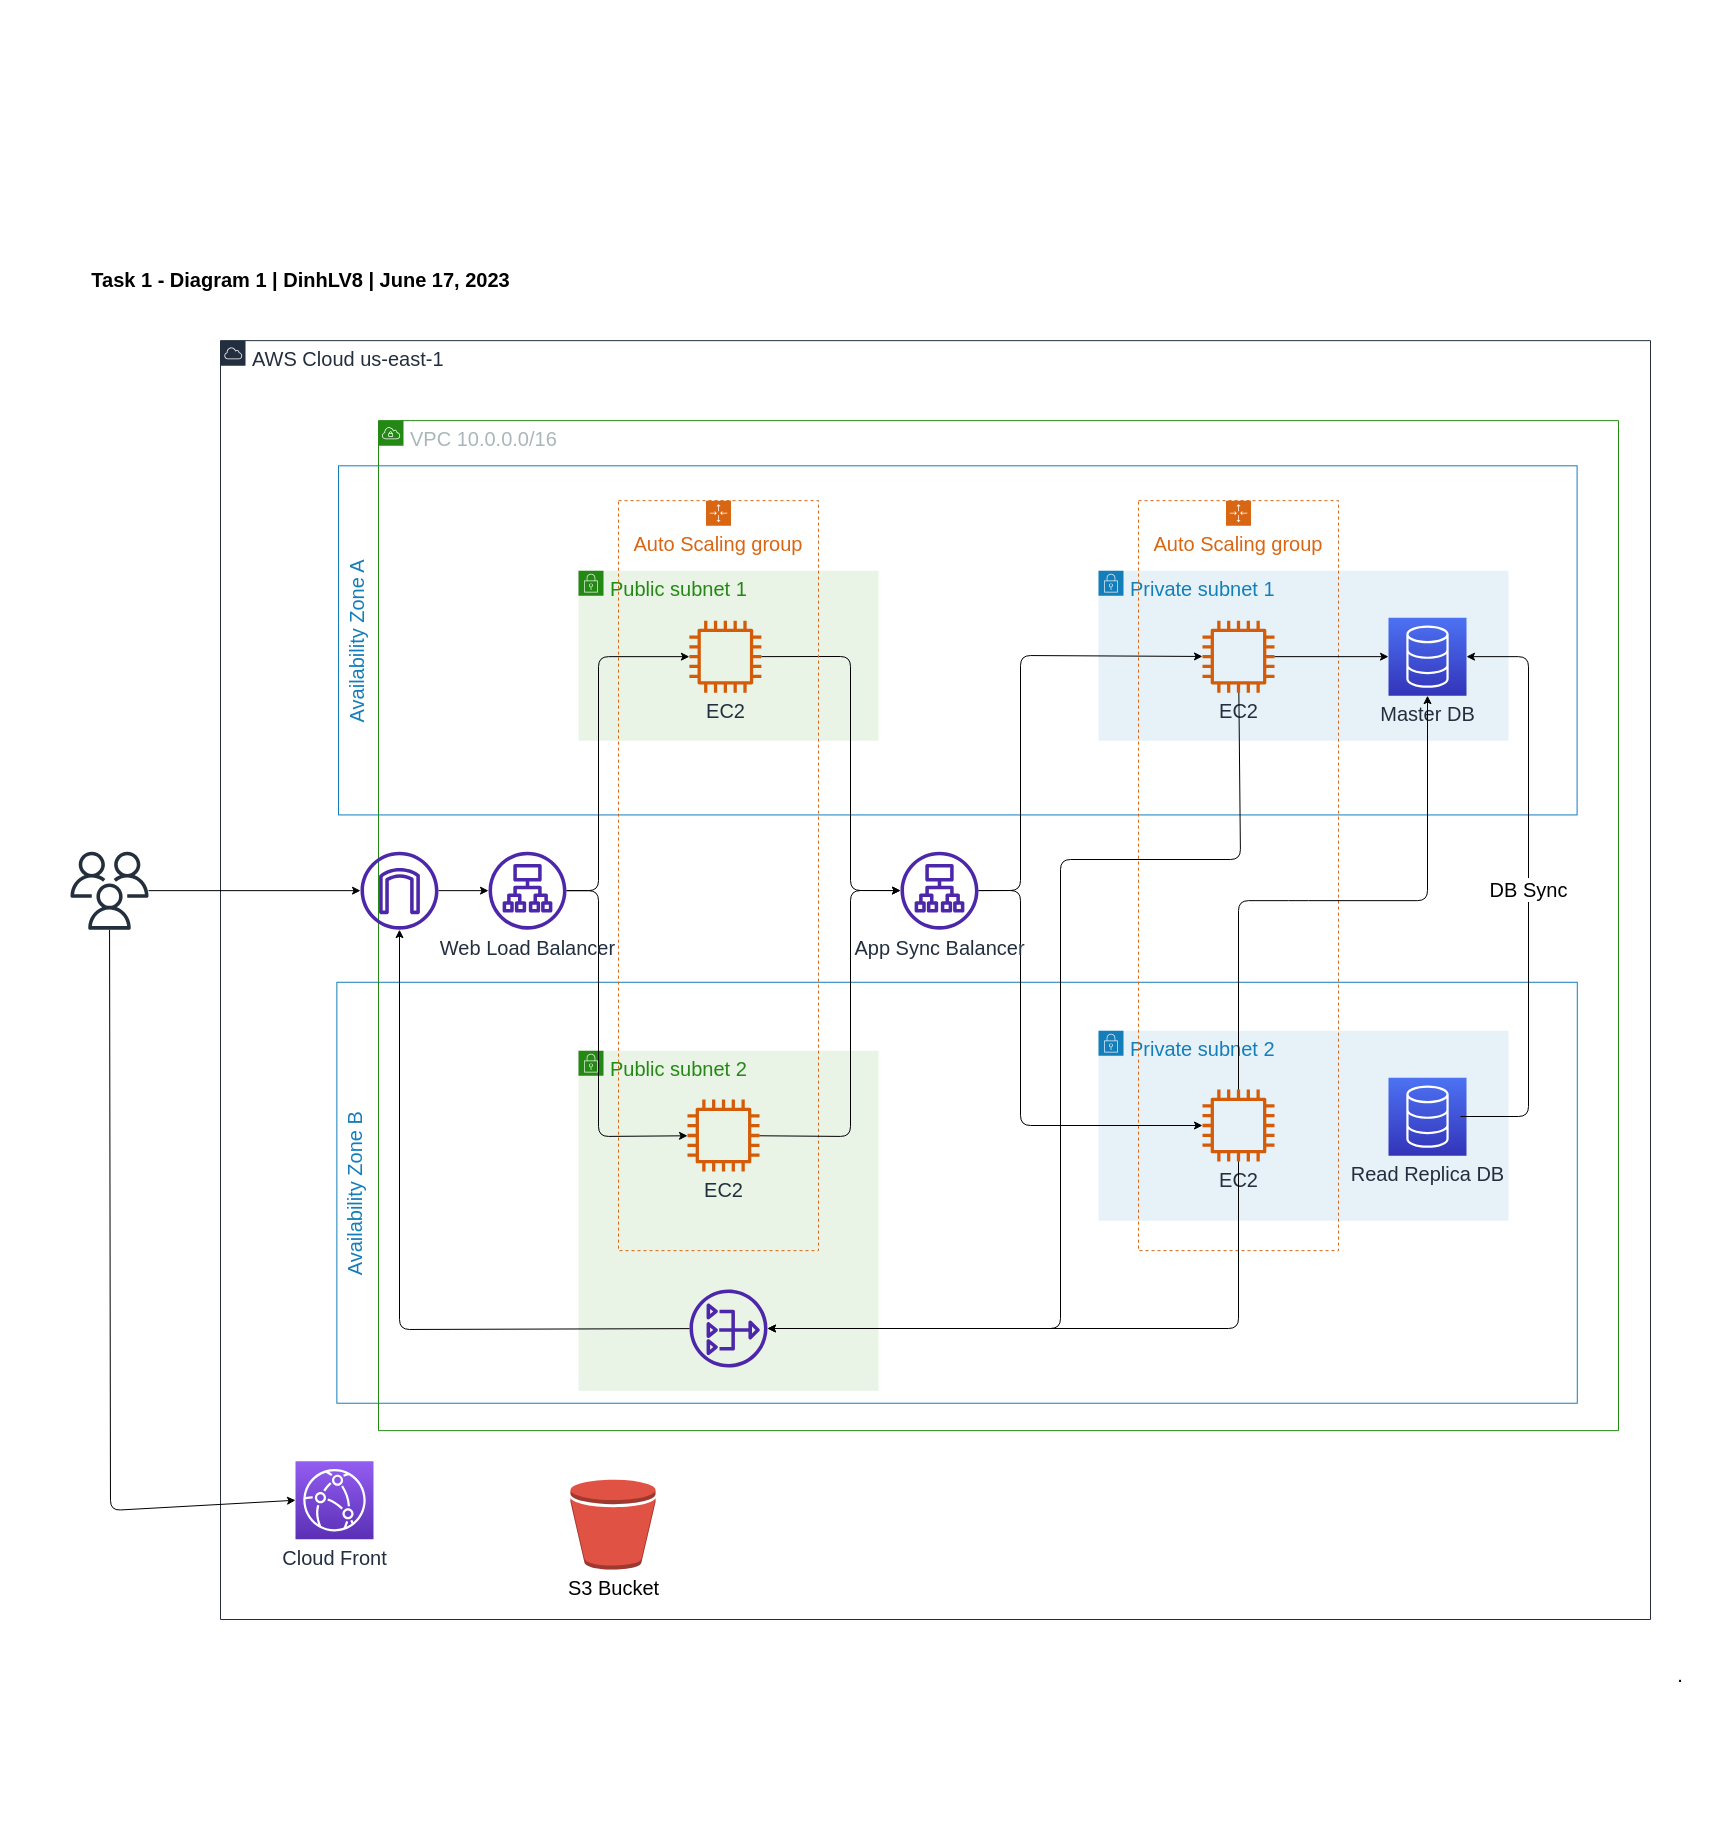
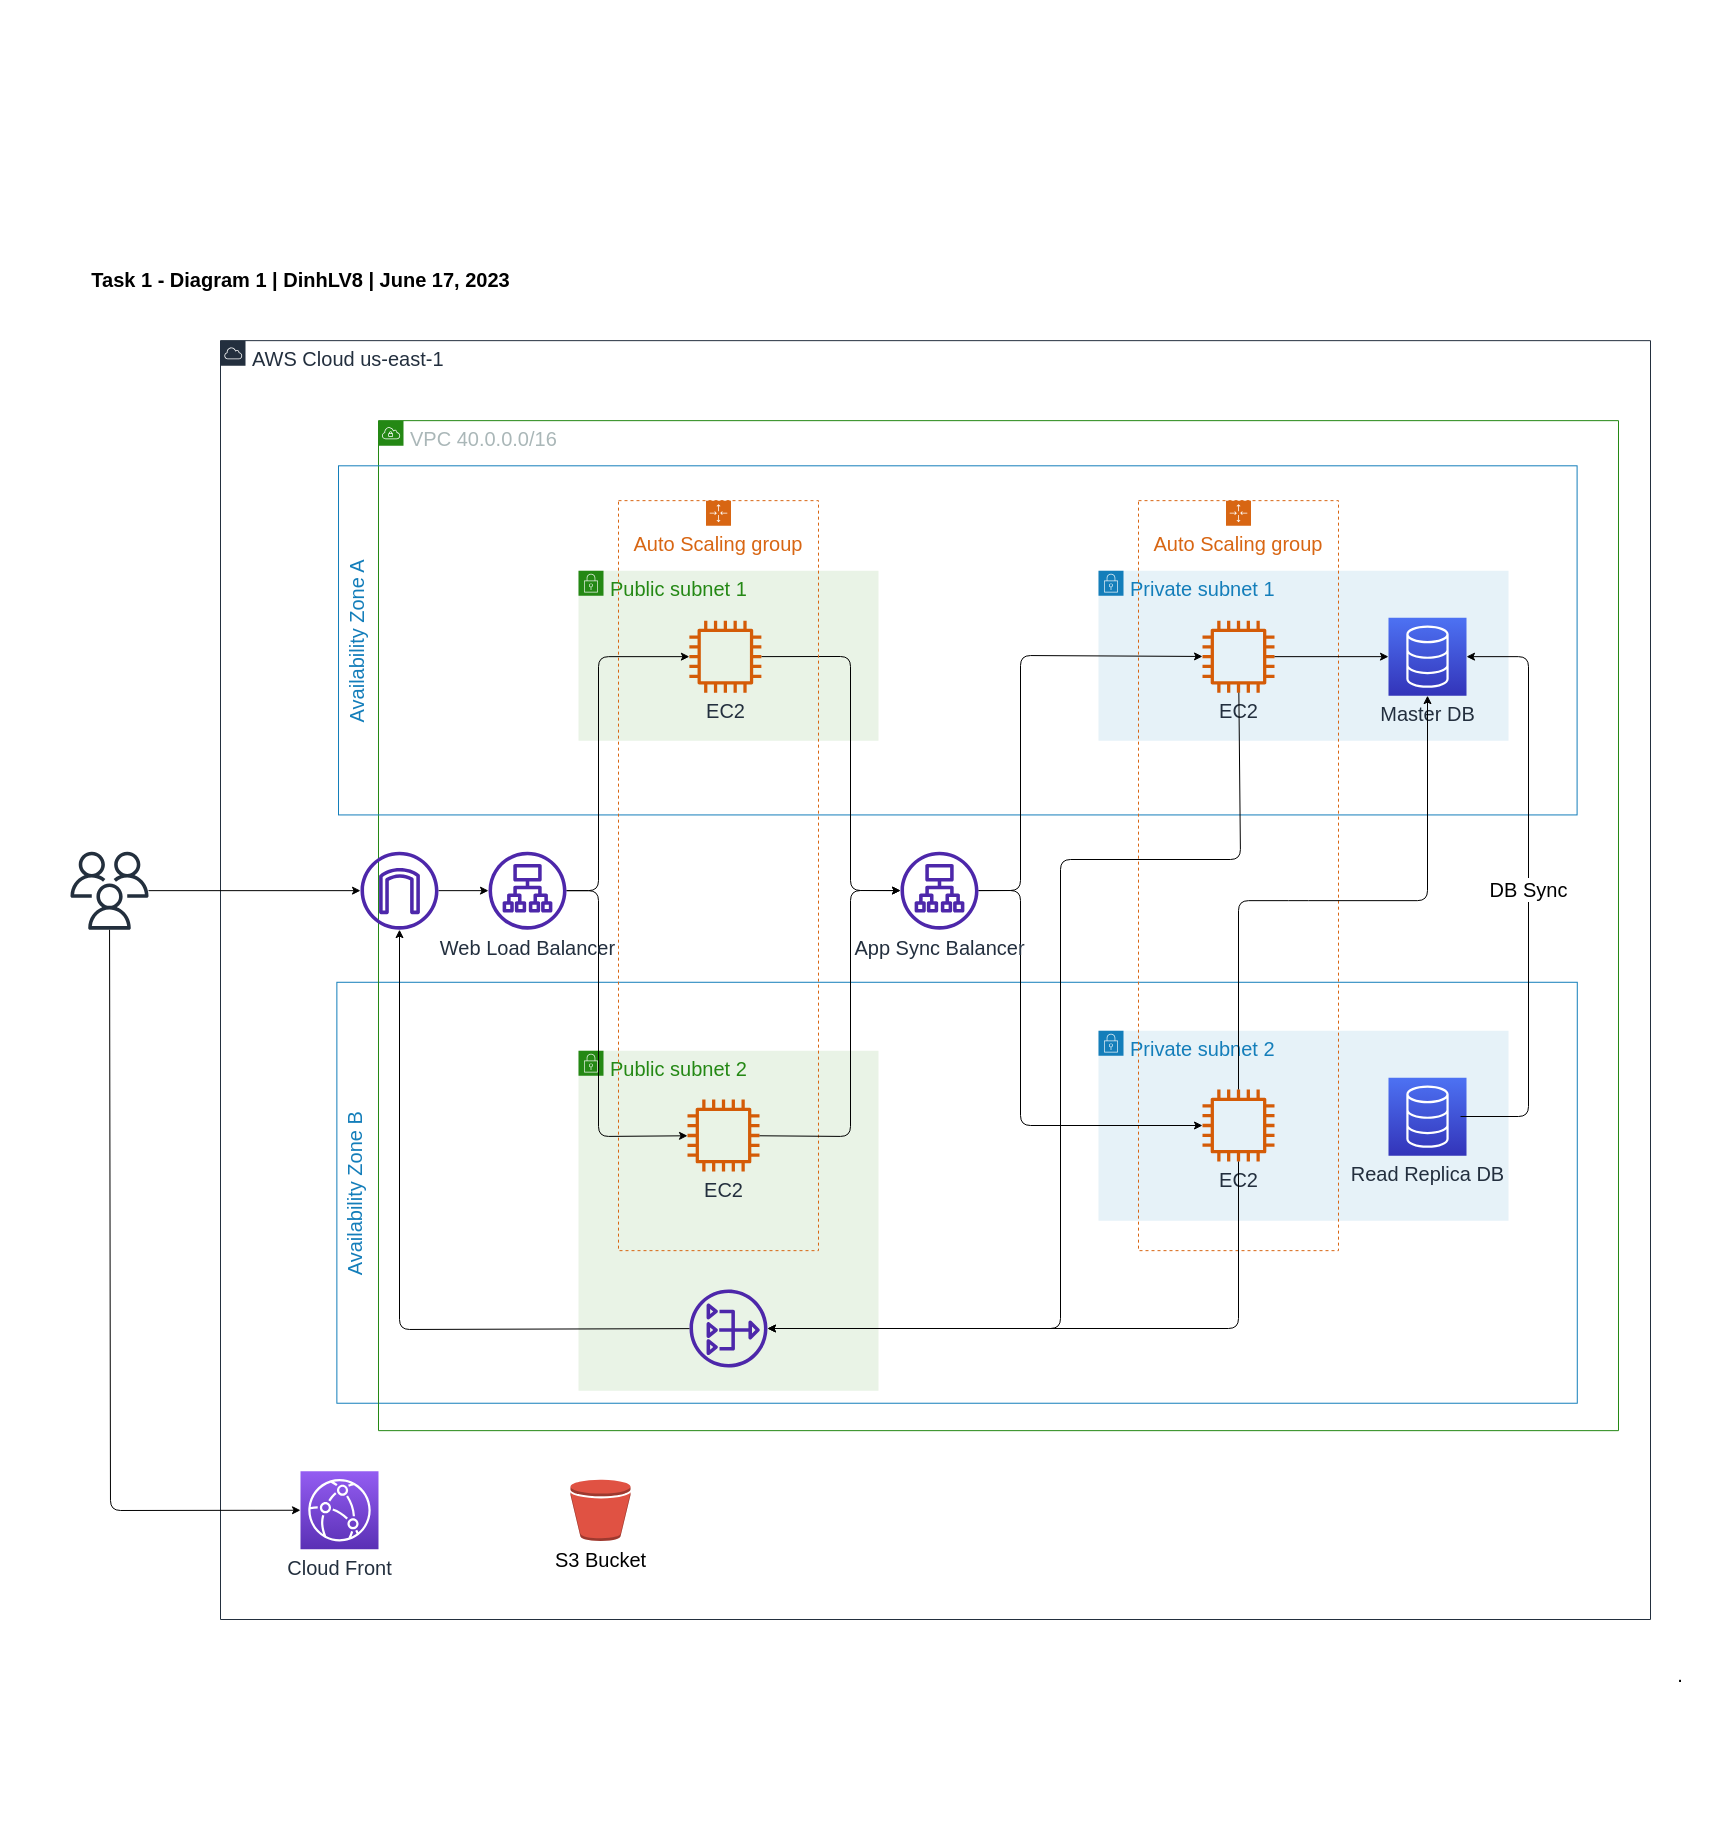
(484, 440) -> (484, 440)
(335, 1500) -> (340, 1510)
(613, 1525) -> (601, 1510)
